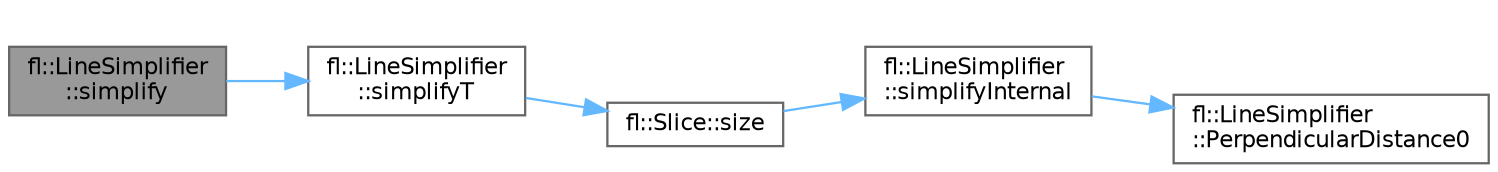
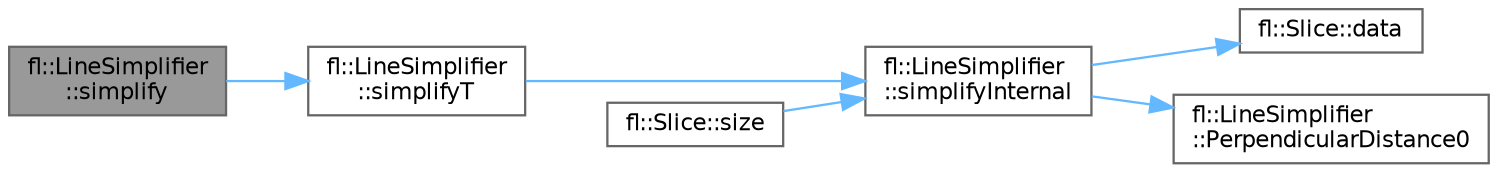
none -> (1331, 31)
(555, 103) -> (684, 81)
